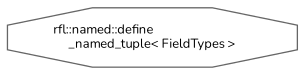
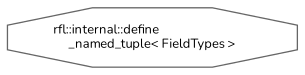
(152, 37) -> (152, 37)
